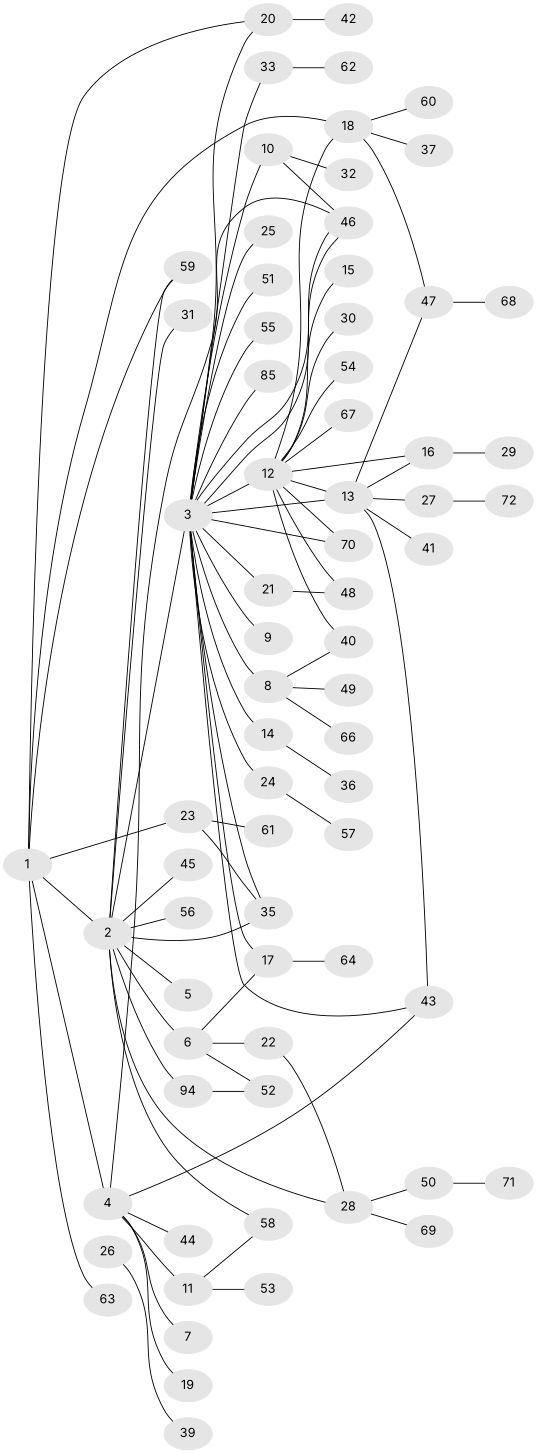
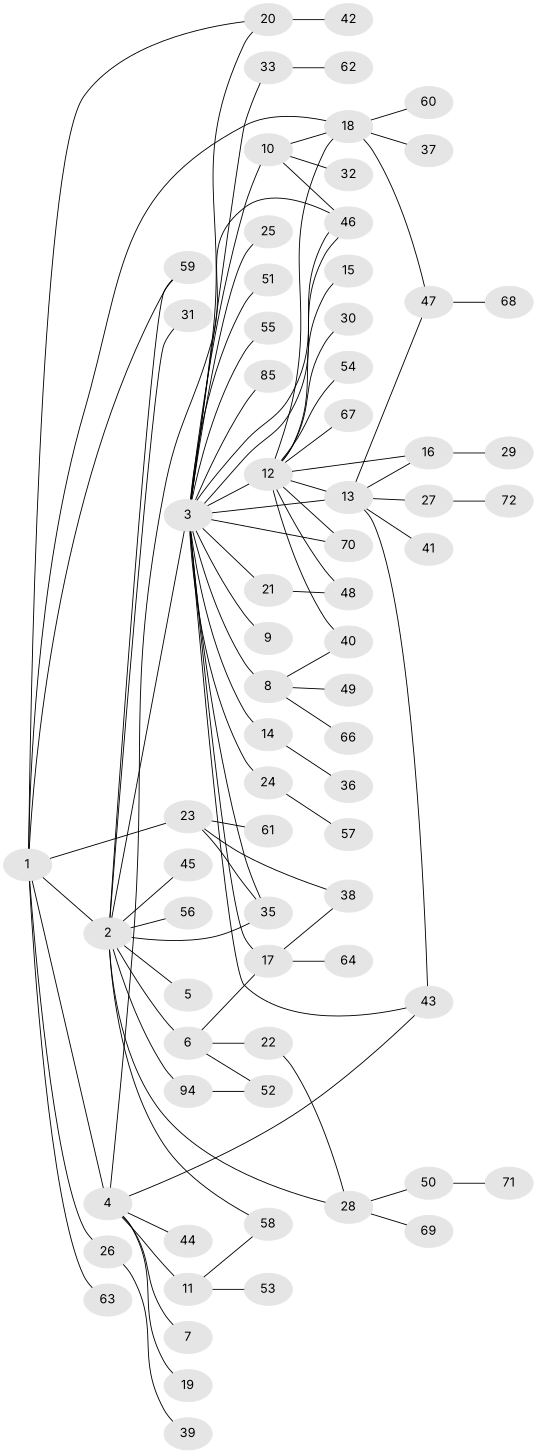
none -> (309, 138)
none -> (349, 896)
none -> (53, 1100)
